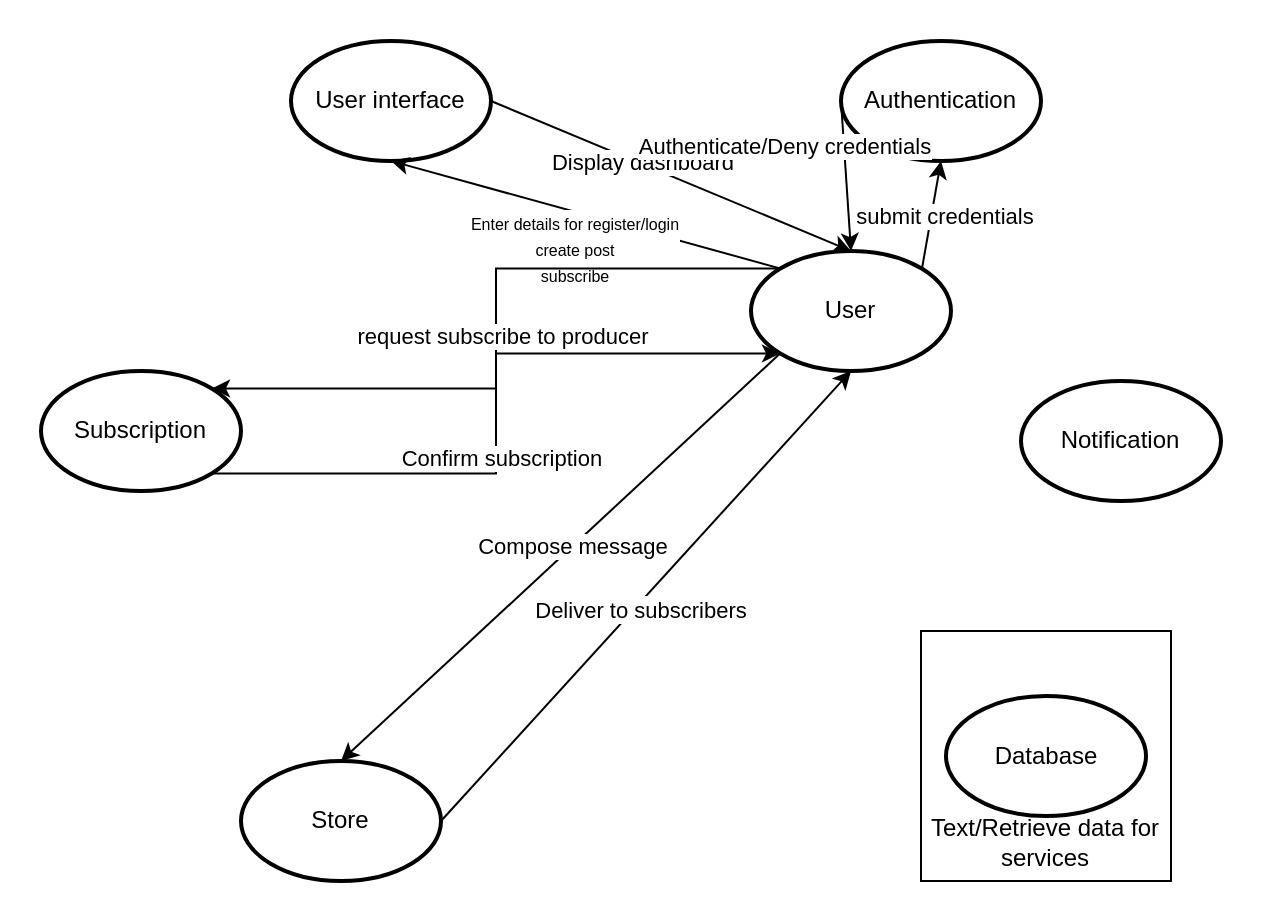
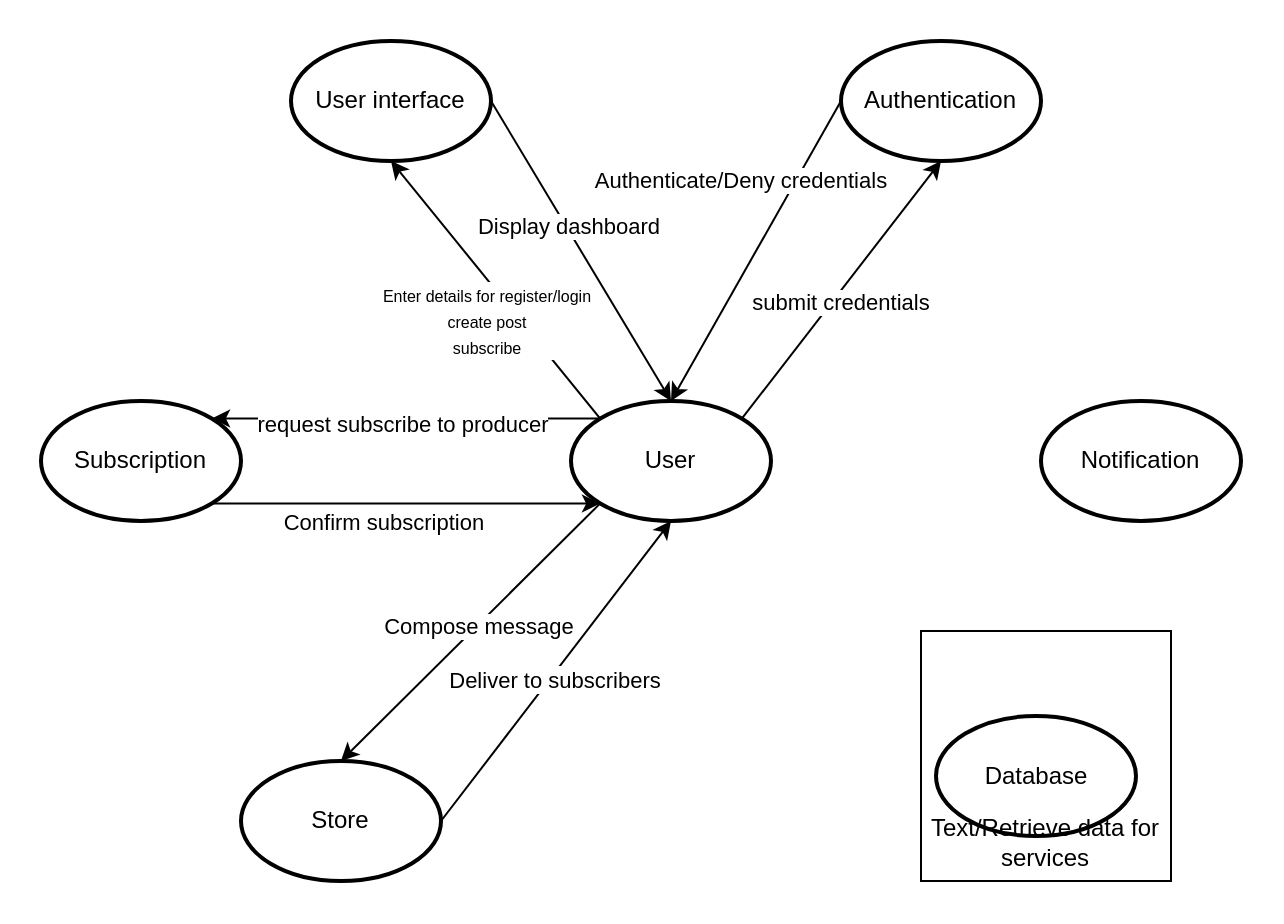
(851, 311) -> (671, 461)
(141, 431) -> (141, 461)
(1121, 441) -> (1141, 461)
(1046, 756) -> (1036, 776)
